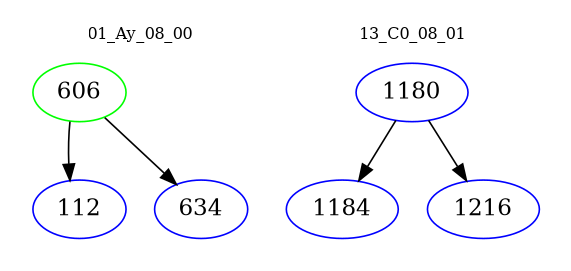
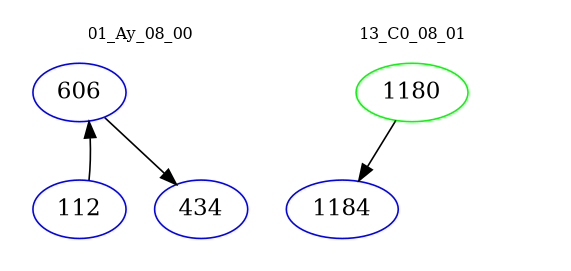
(79, 92) -> (79, 92)
(412, 92) -> (412, 92)
(69, 143) -> (90, 159)
(201, 209) -> (201, 209)
(483, 209) -> none
